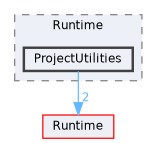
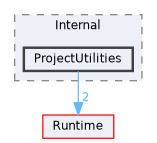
(78, 26) -> (78, 26)
